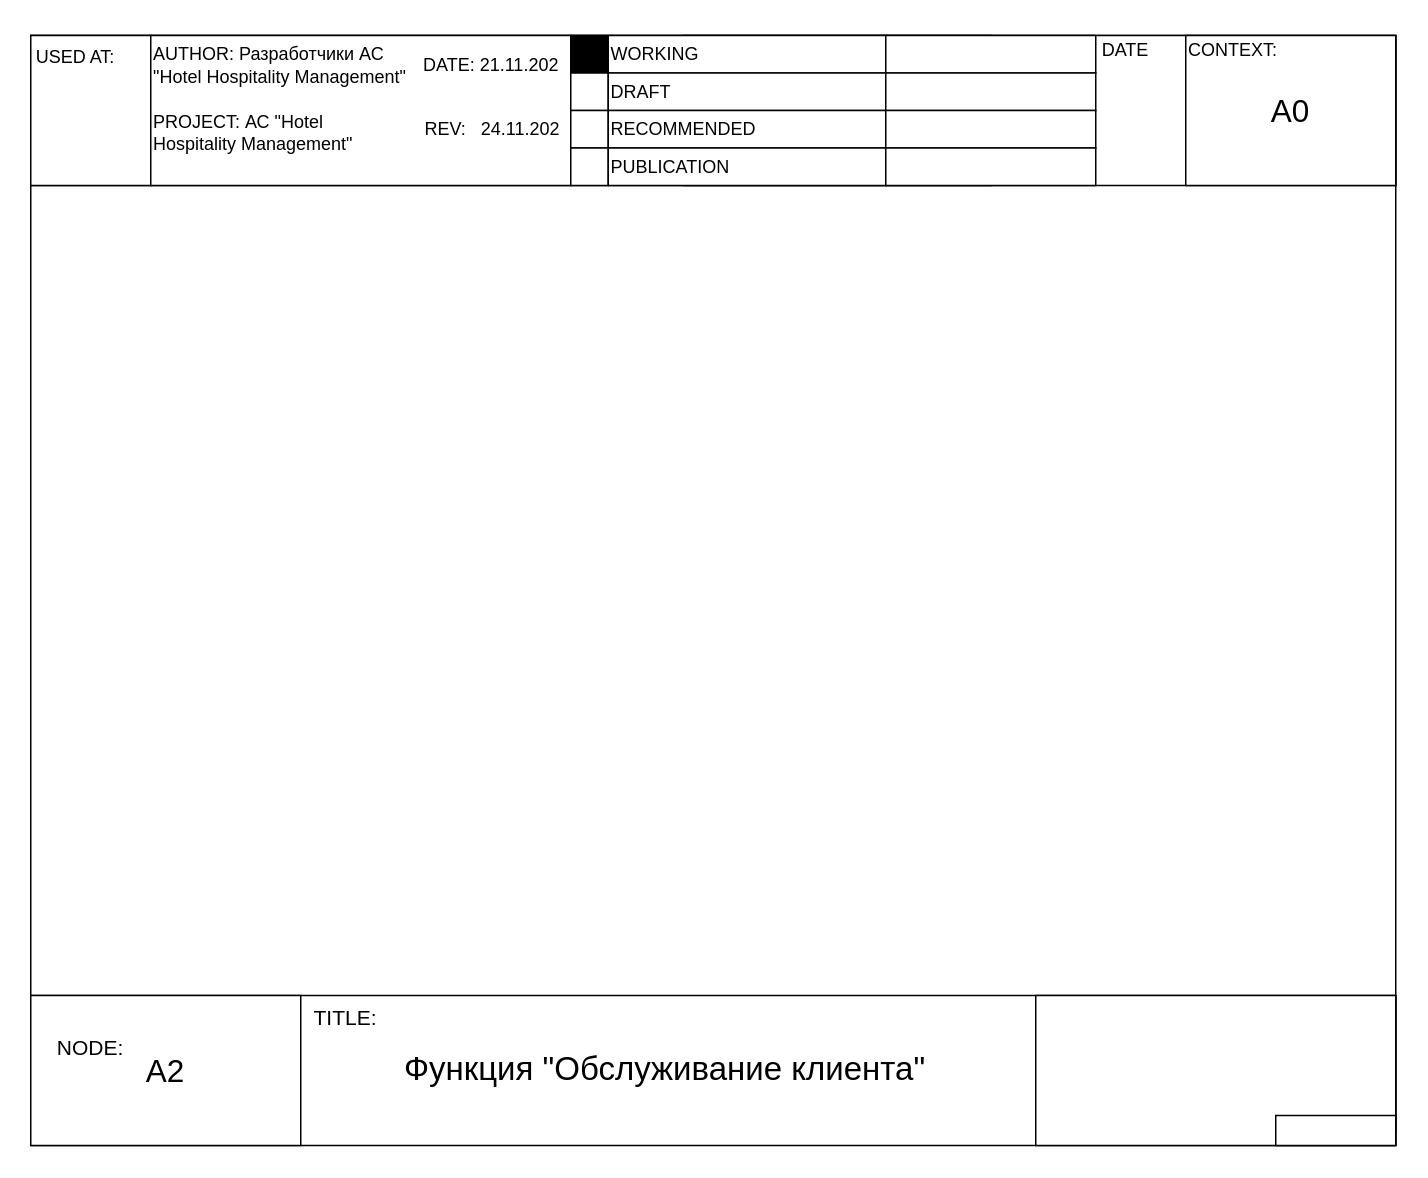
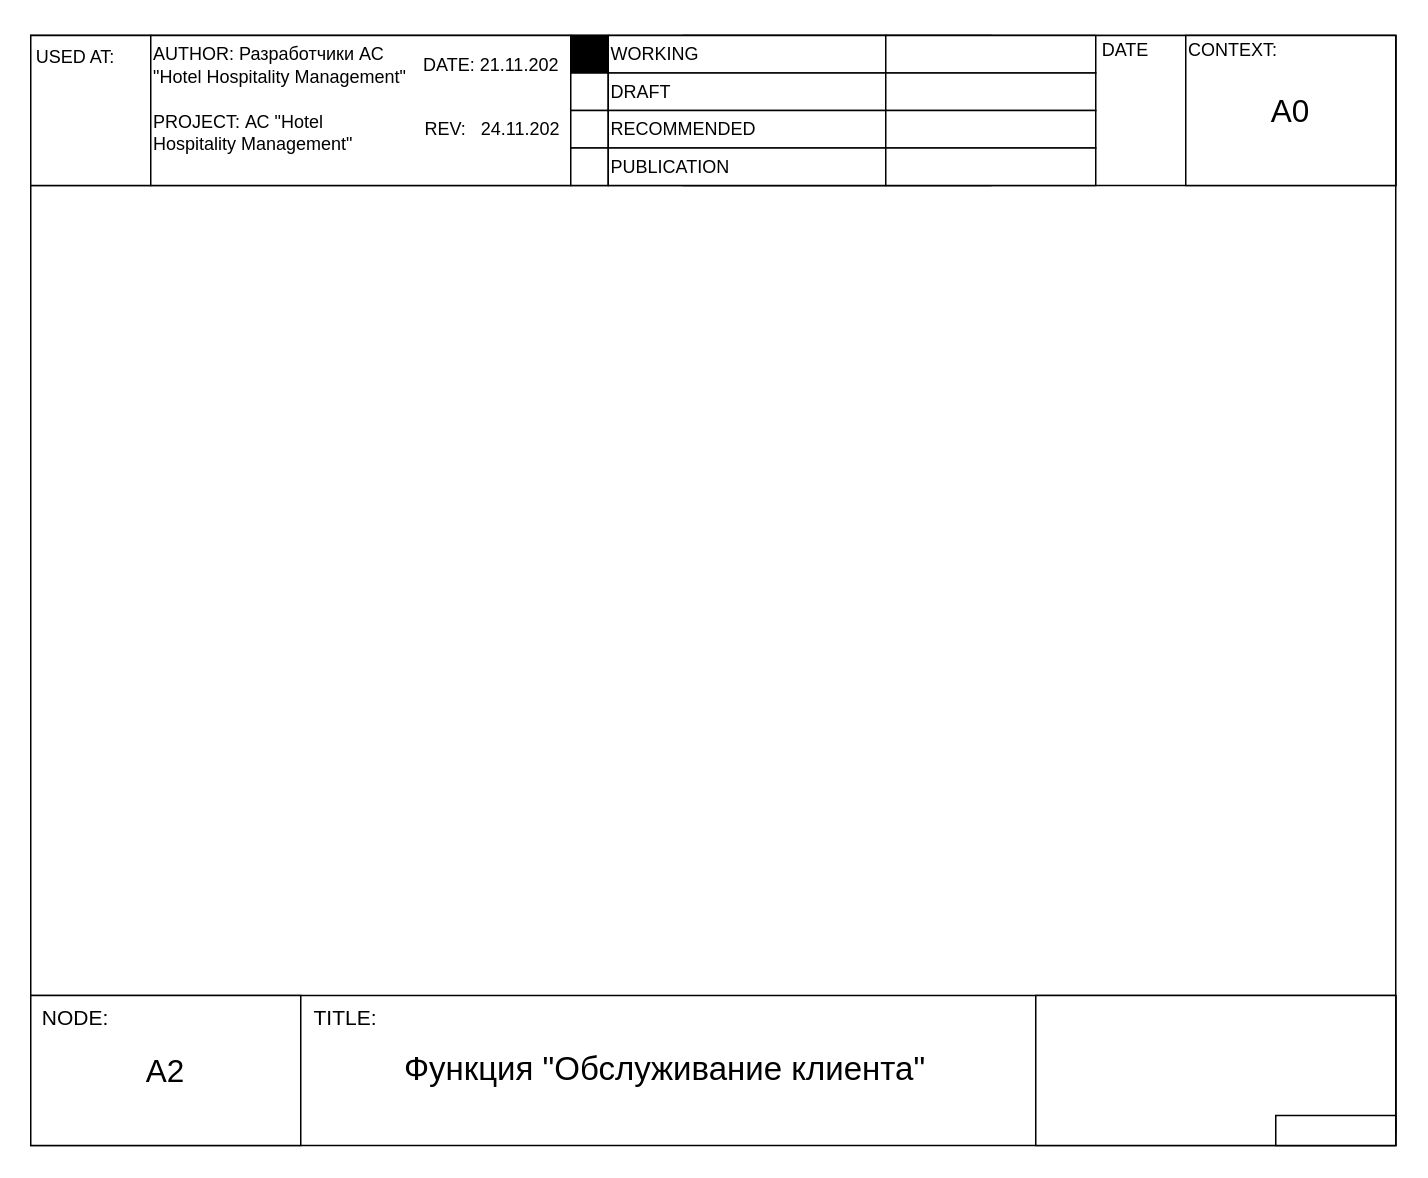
(91, 1048) -> (76, 1018)
